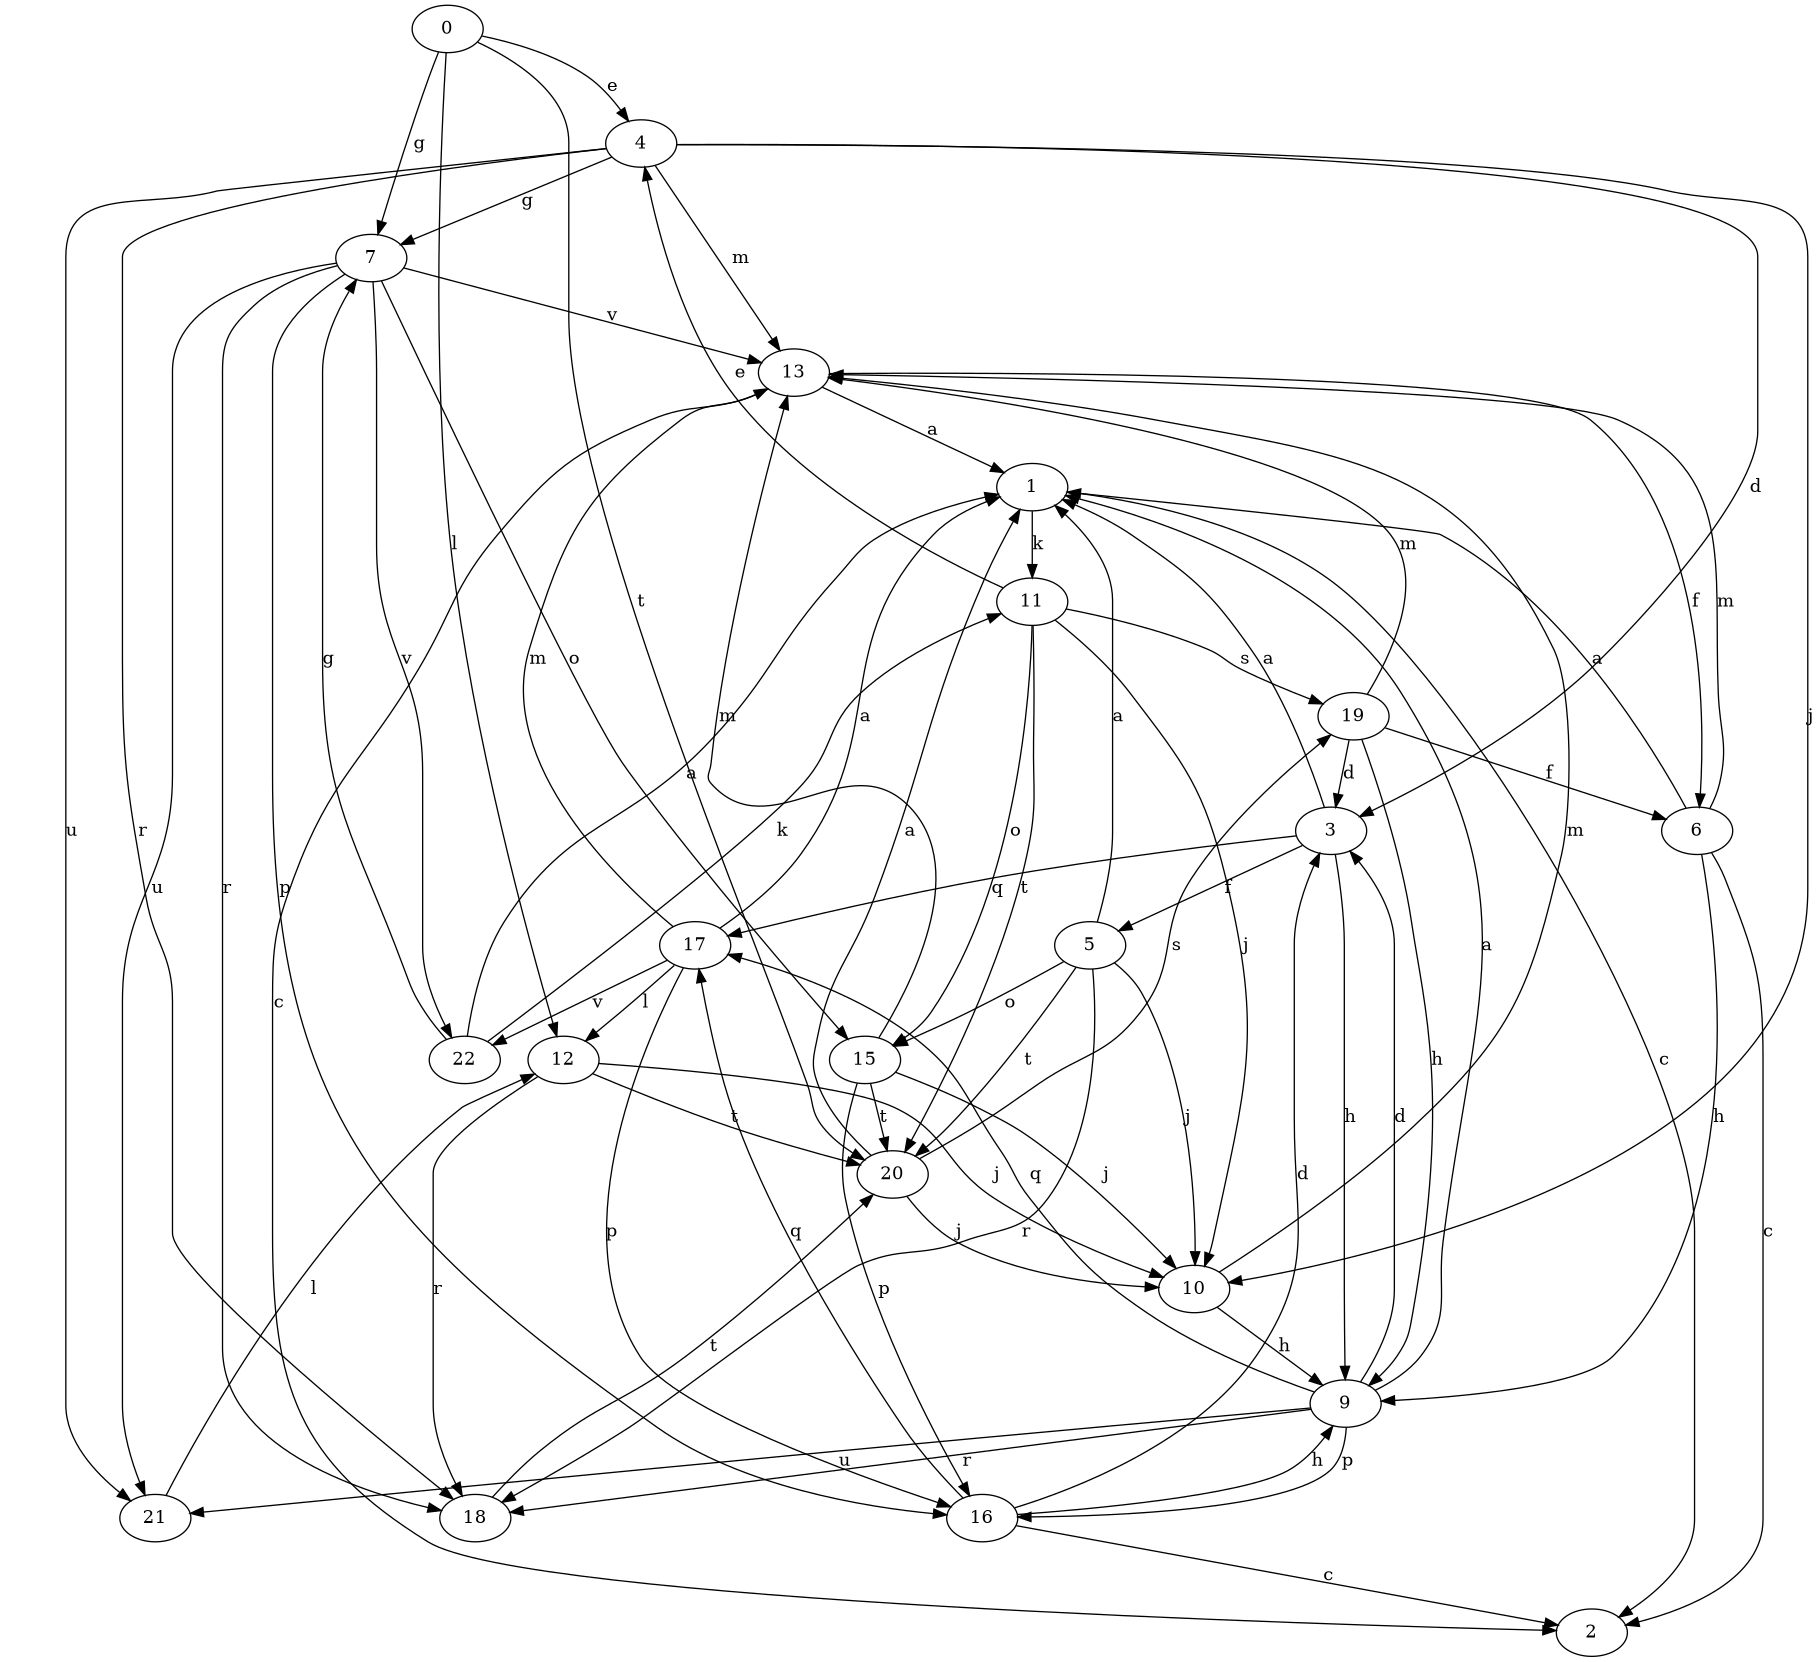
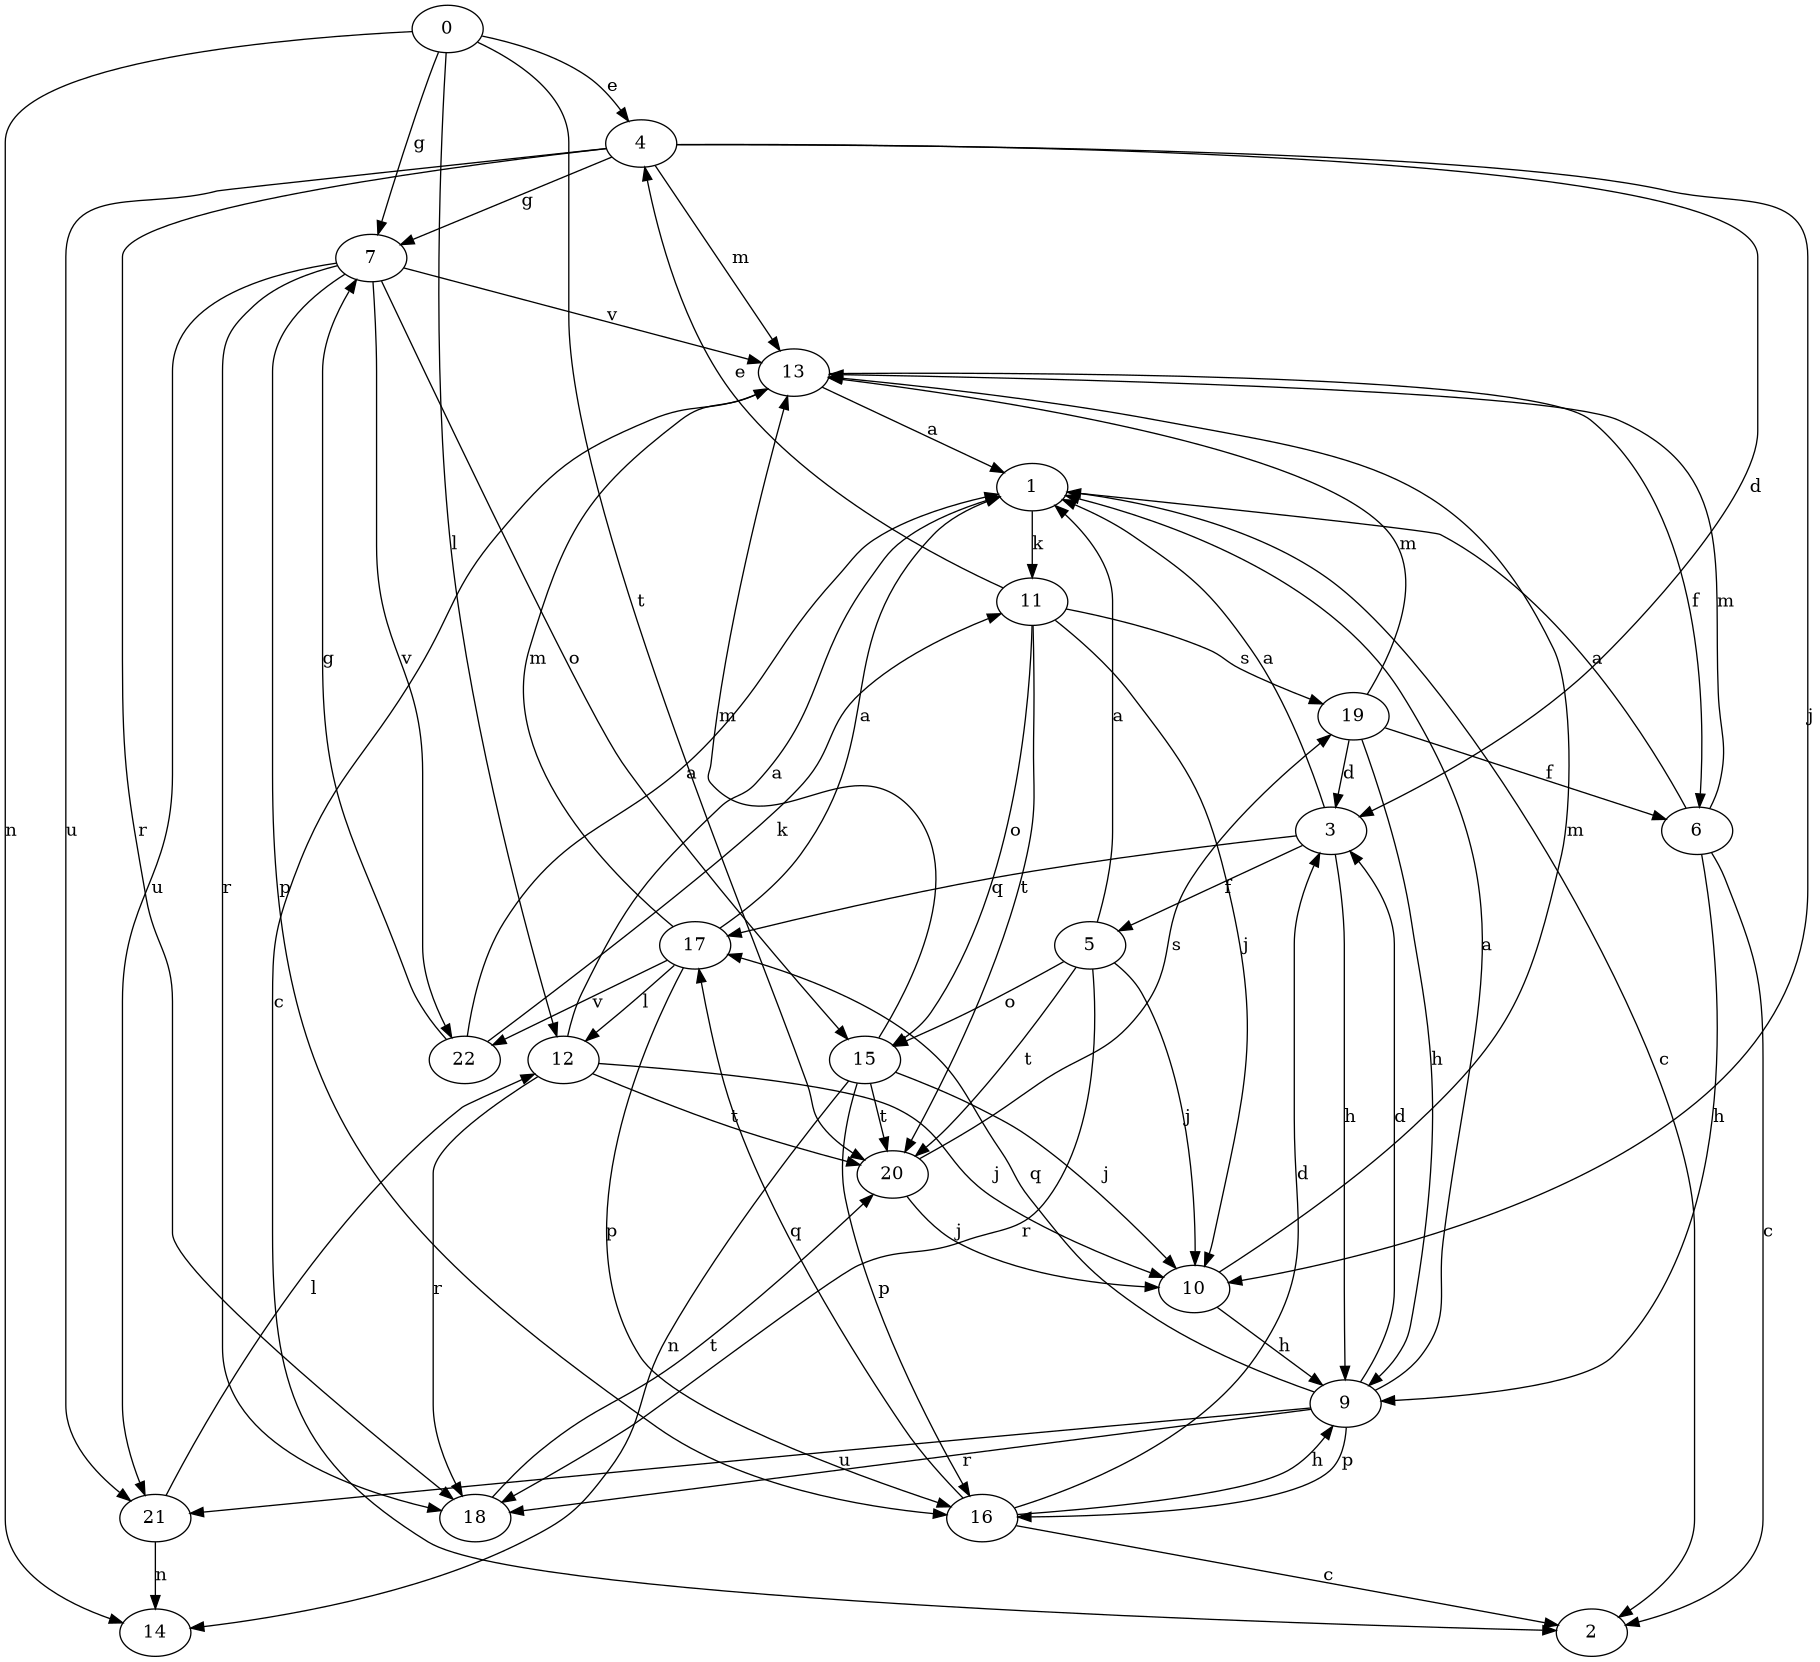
(893, 845) -> (774, 761)
none -> (155, 1633)
